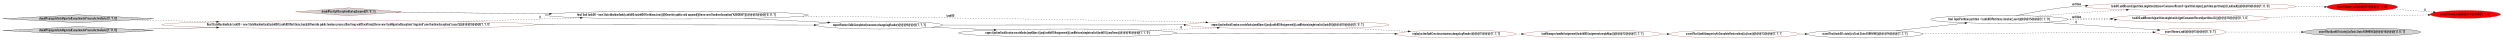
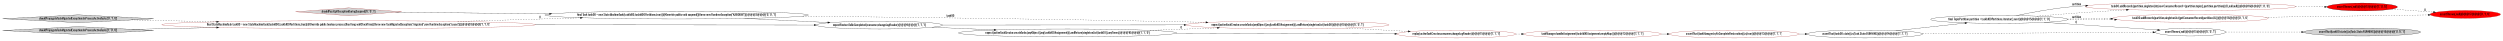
(2190, 32) -> (2190, 32)
